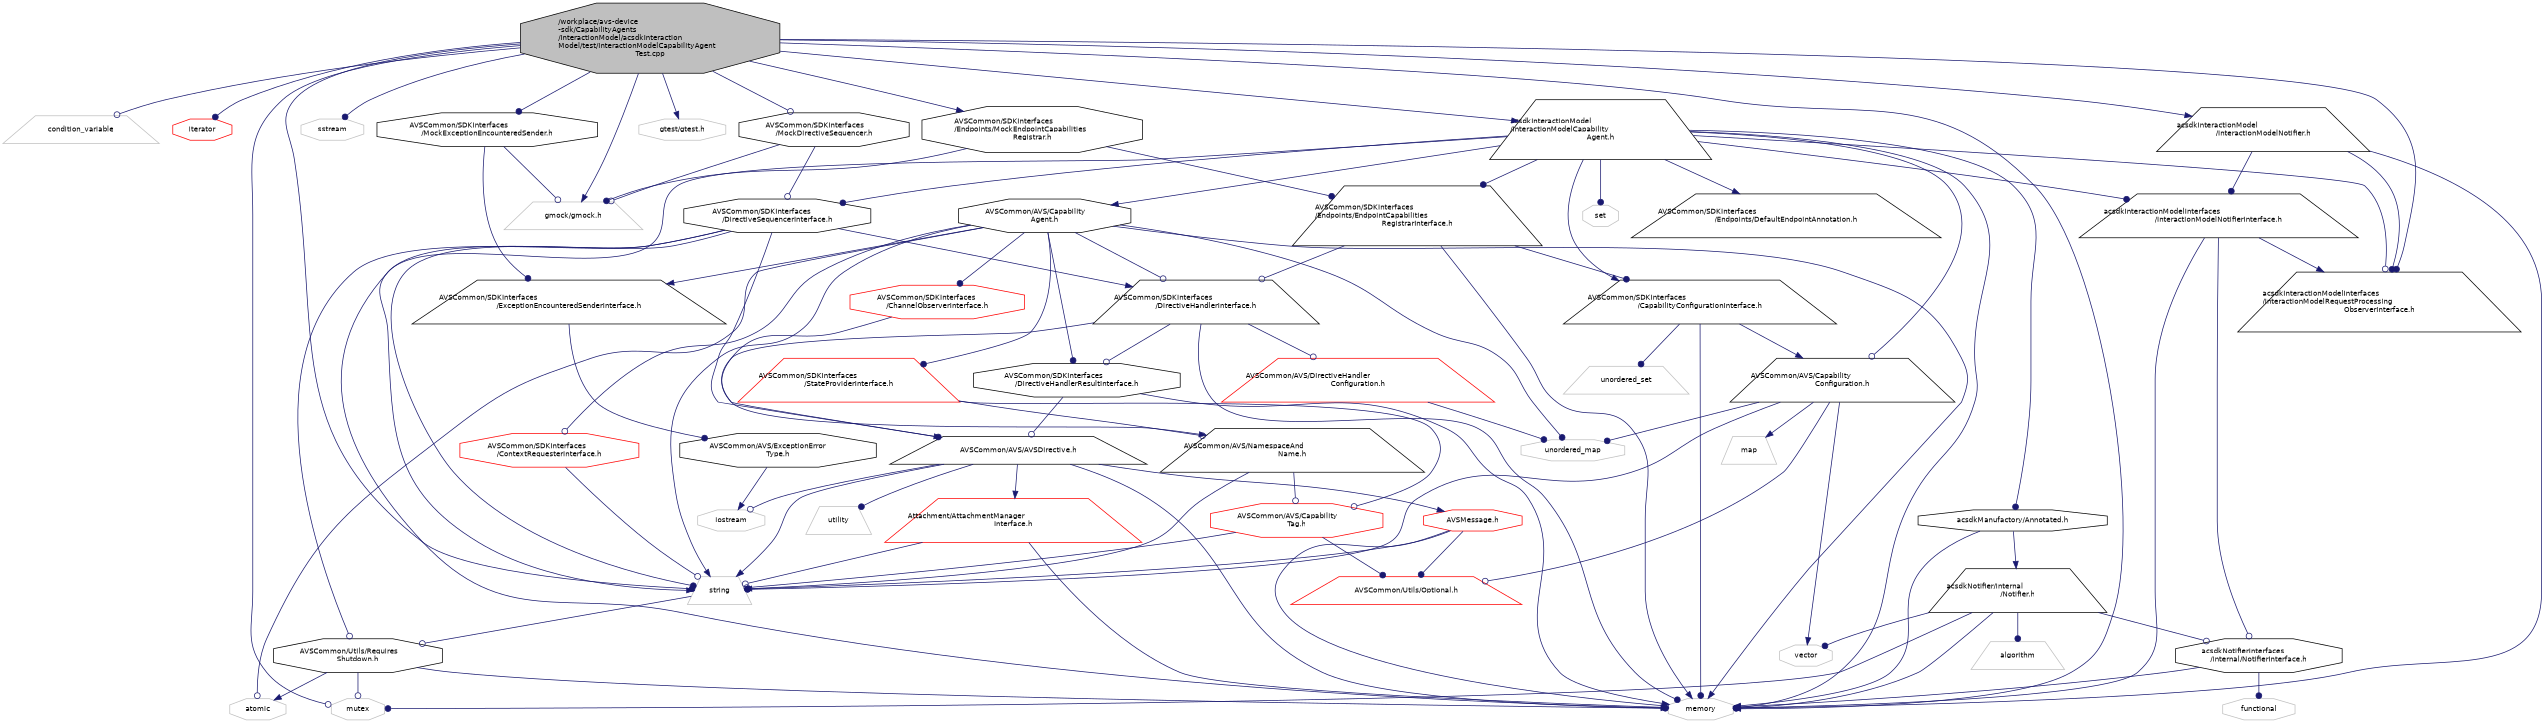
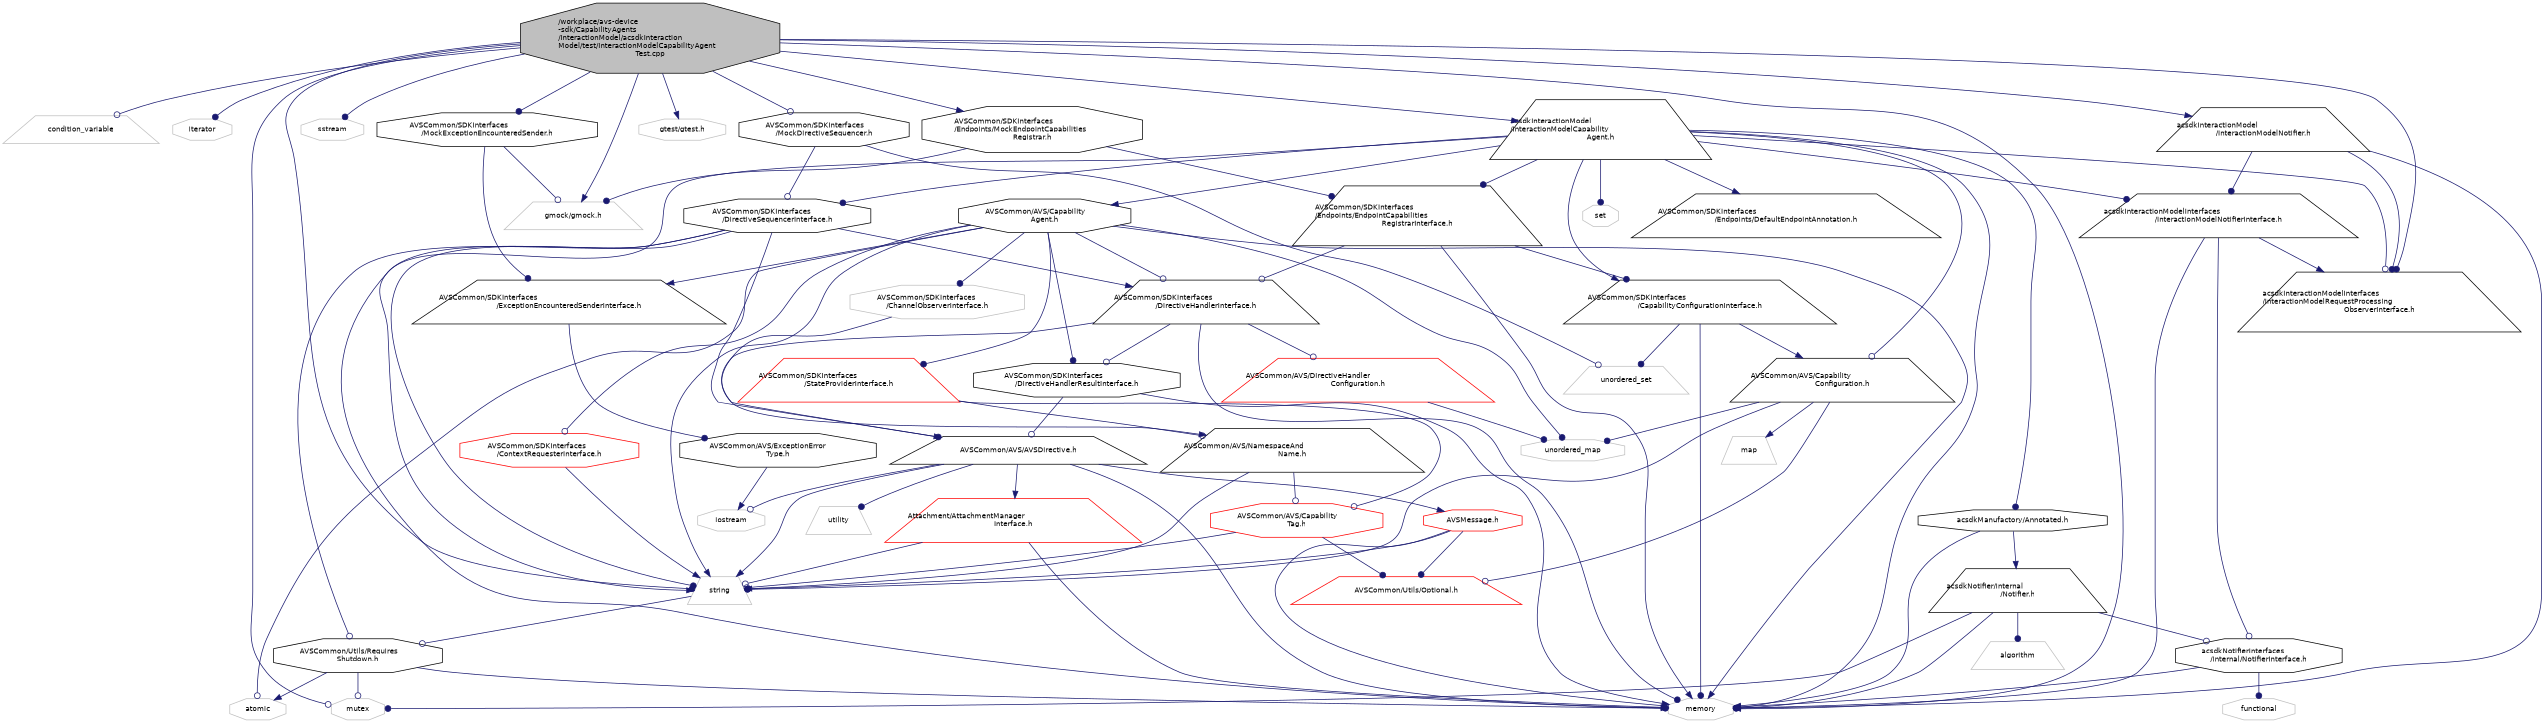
(202, 130) -> (202, 130)
(697, 171) -> (1237, 227)
(937, 302) -> (937, 302)
(627, 525) -> (627, 525)
(1806, 656) -> none
